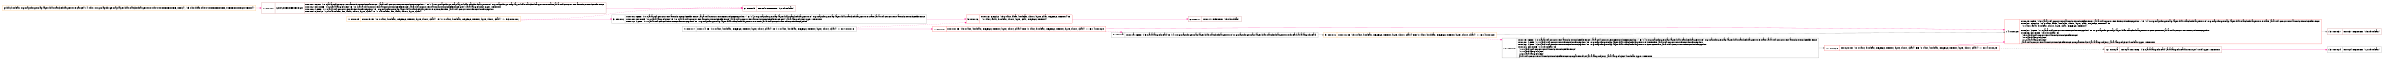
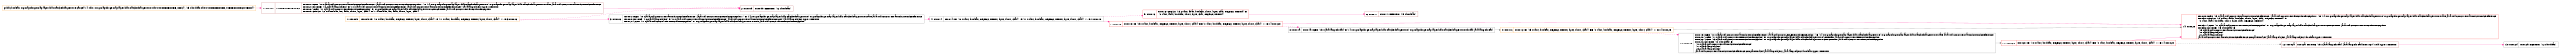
(290, 8) -> (288, 8)
(946, 19) -> (926, 19)
(2354, 32) -> none
